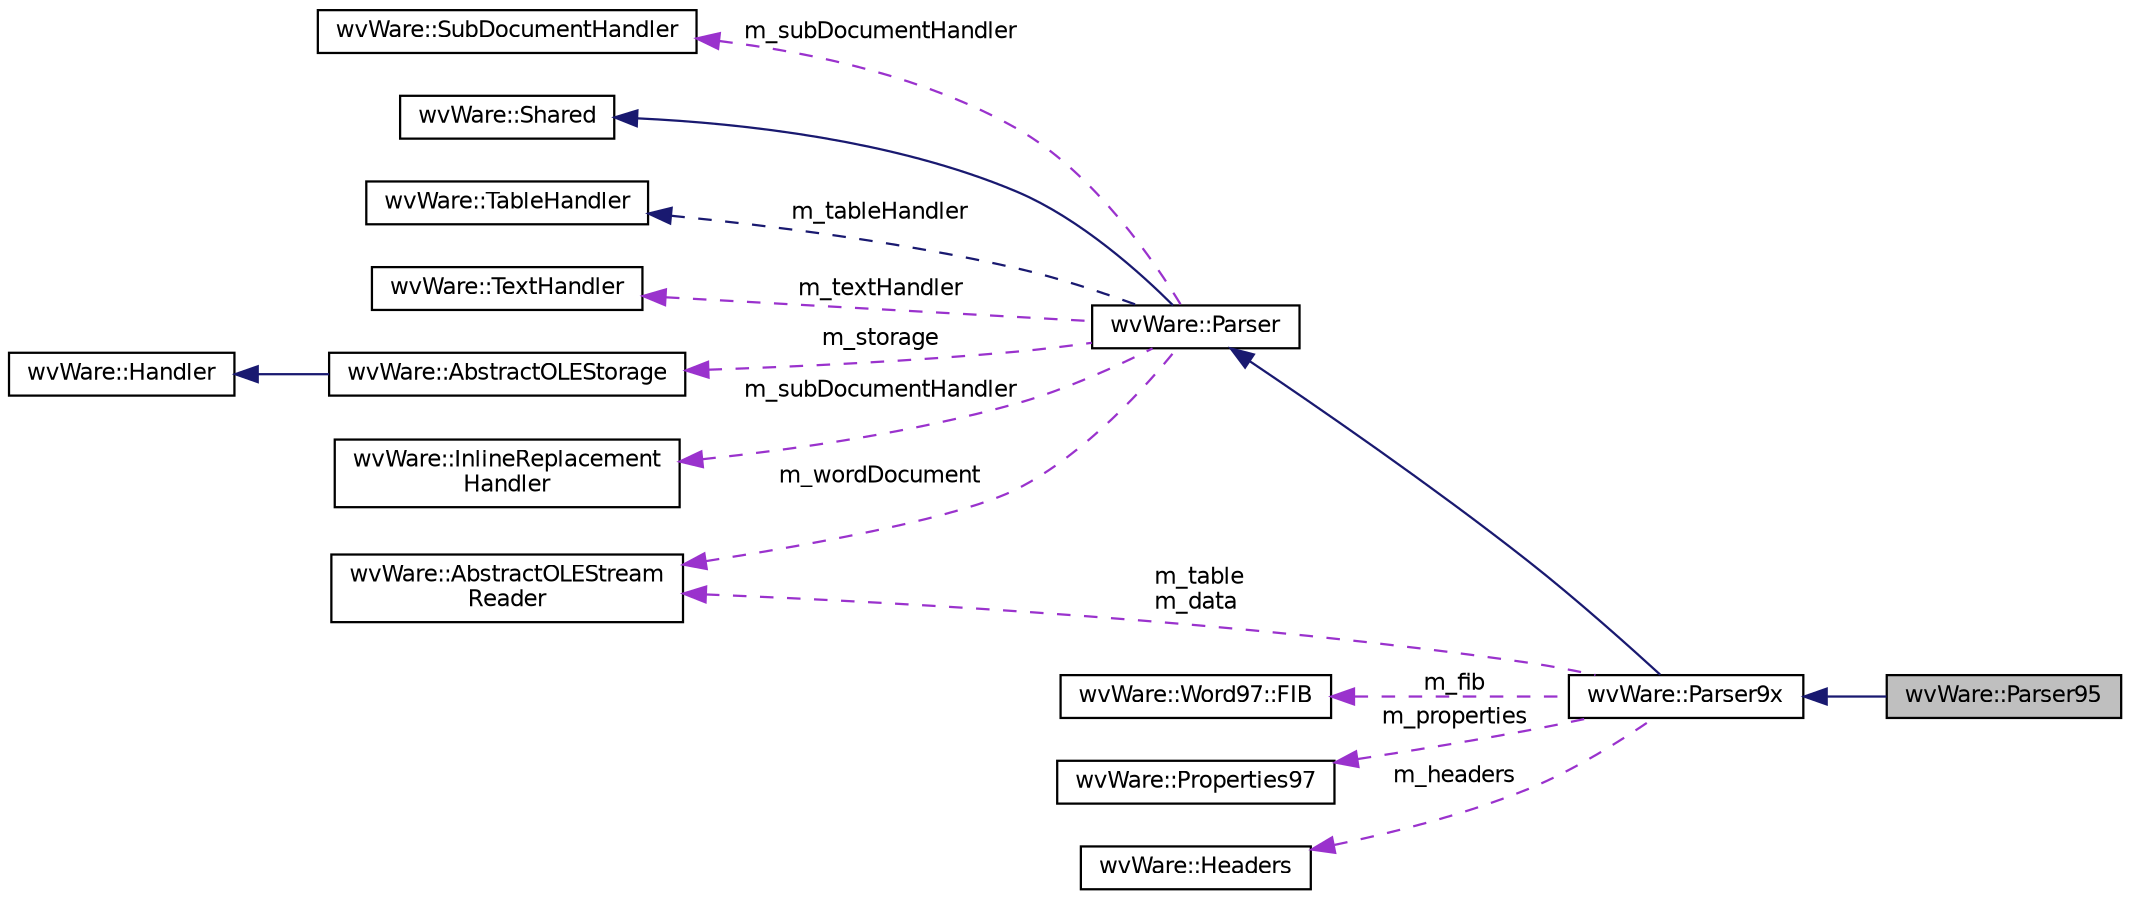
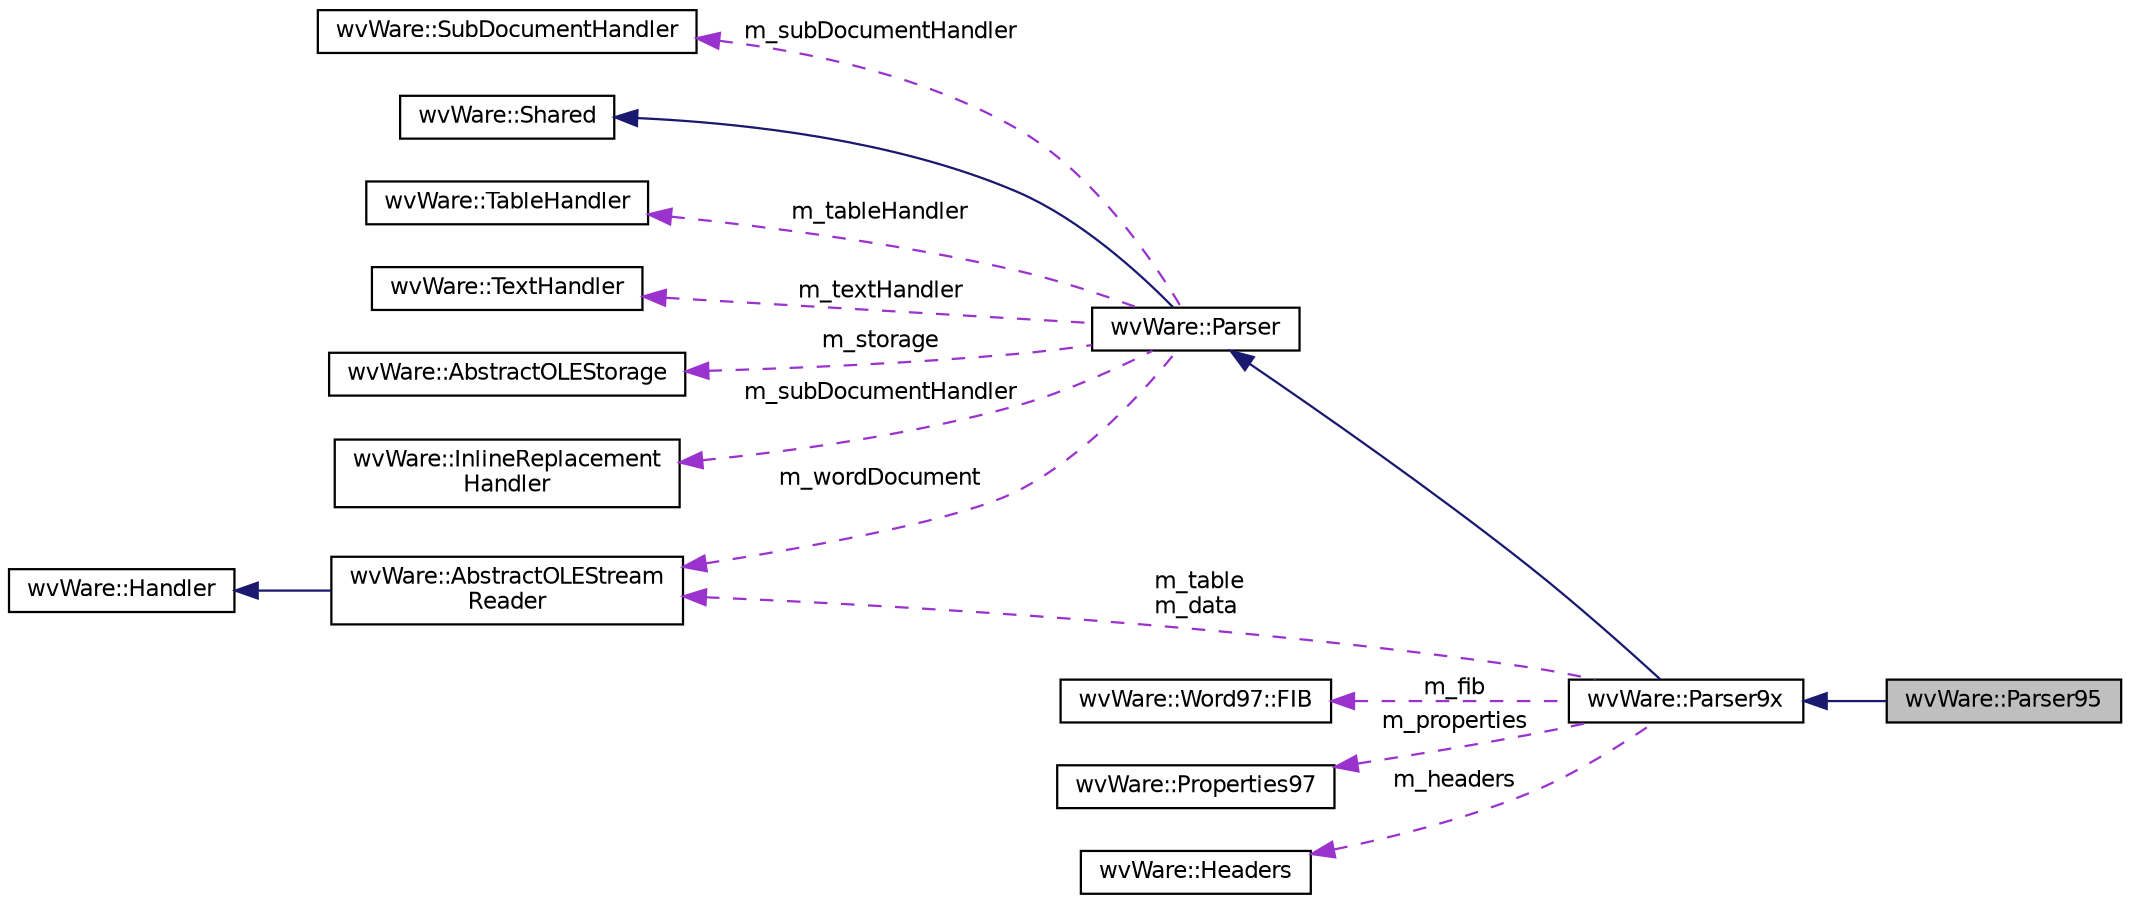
(907, 247) -> (907, 249)
(293, 374) -> (295, 591)
